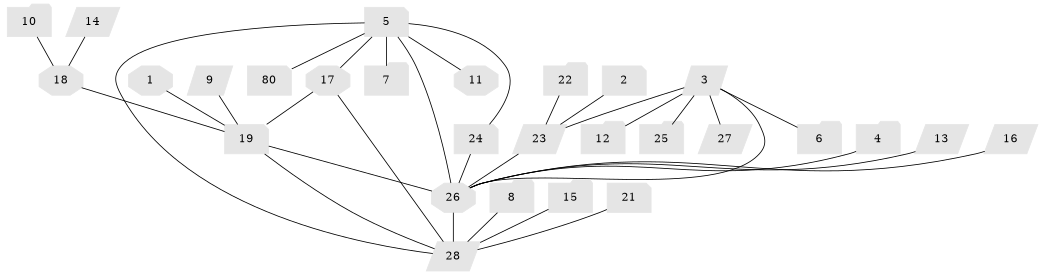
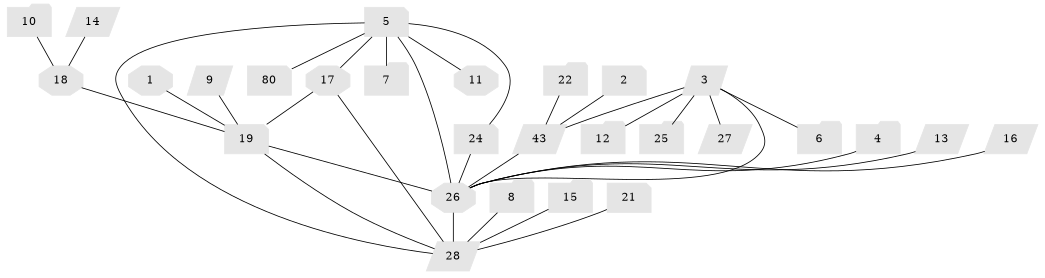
(540, 139) -> (540, 139)
